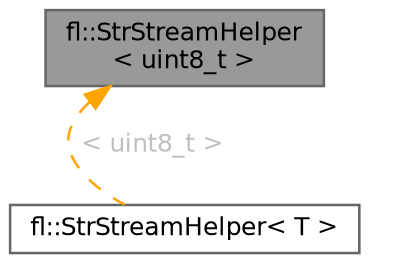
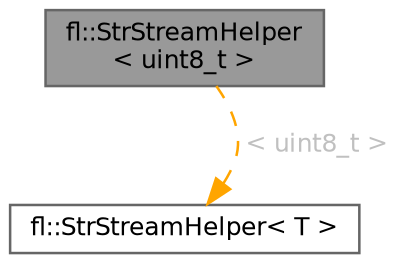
(74, 161) -> (237, 134)
